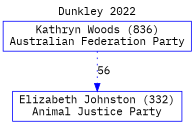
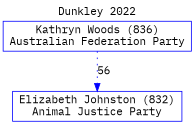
(97, 106) -> (97, 106)
